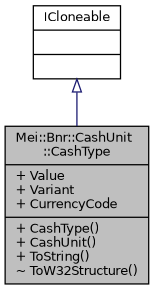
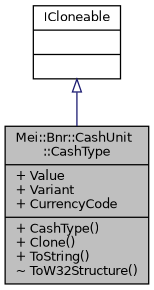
(56, 243) -> (46, 243)
